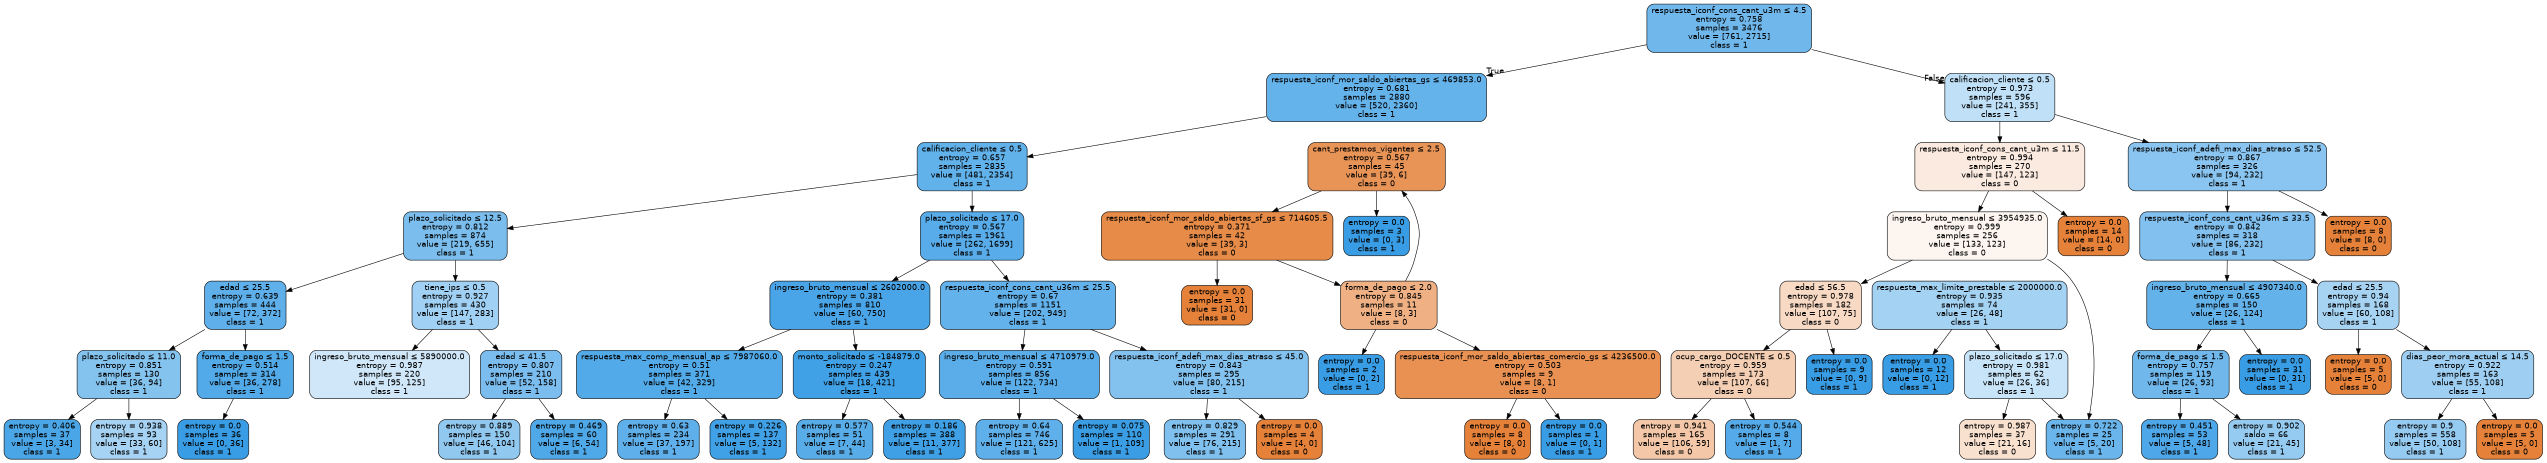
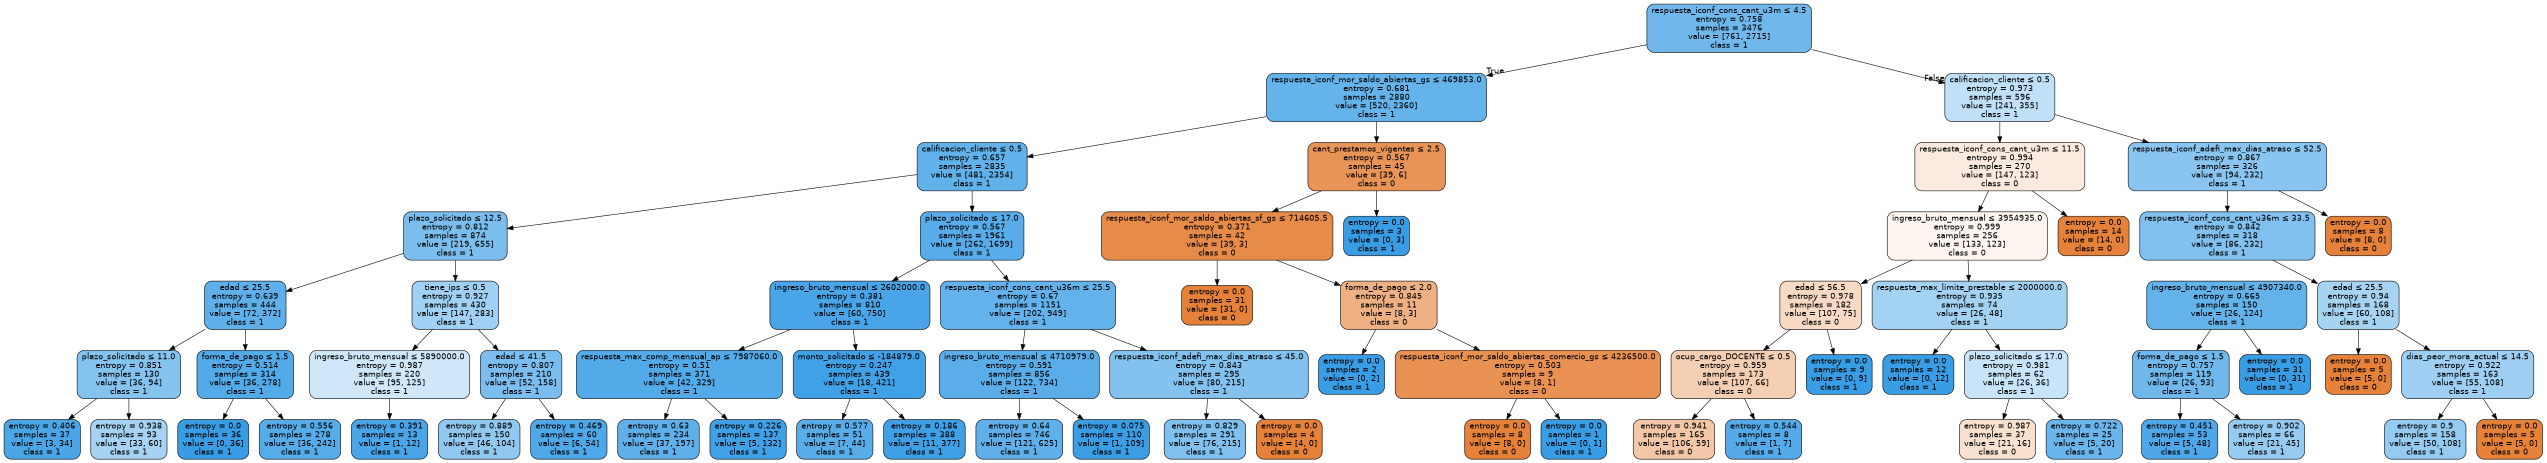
(1419, 238) -> (1377, 129)
(2227, 268) -> none
(2091, 329) -> (1968, 268)
(2266, 435) -> (2266, 435)
(2425, 435) -> (2425, 435)
none -> (300, 439)
none -> (390, 439)
